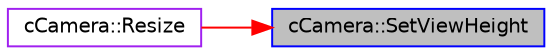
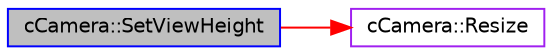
(227, 28) -> (306, 28)
